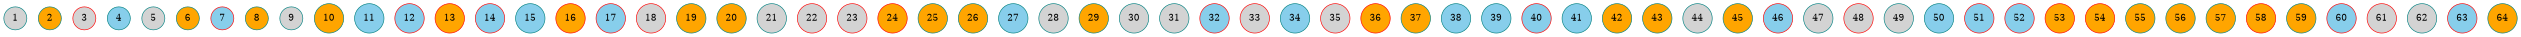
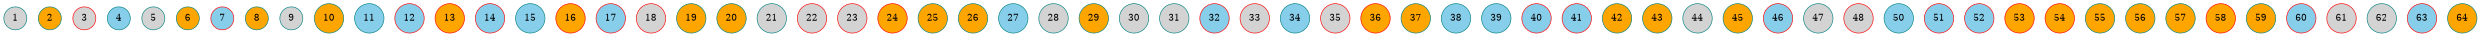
(1577, 18) -> (1577, 18)
(1899, 18) -> none
